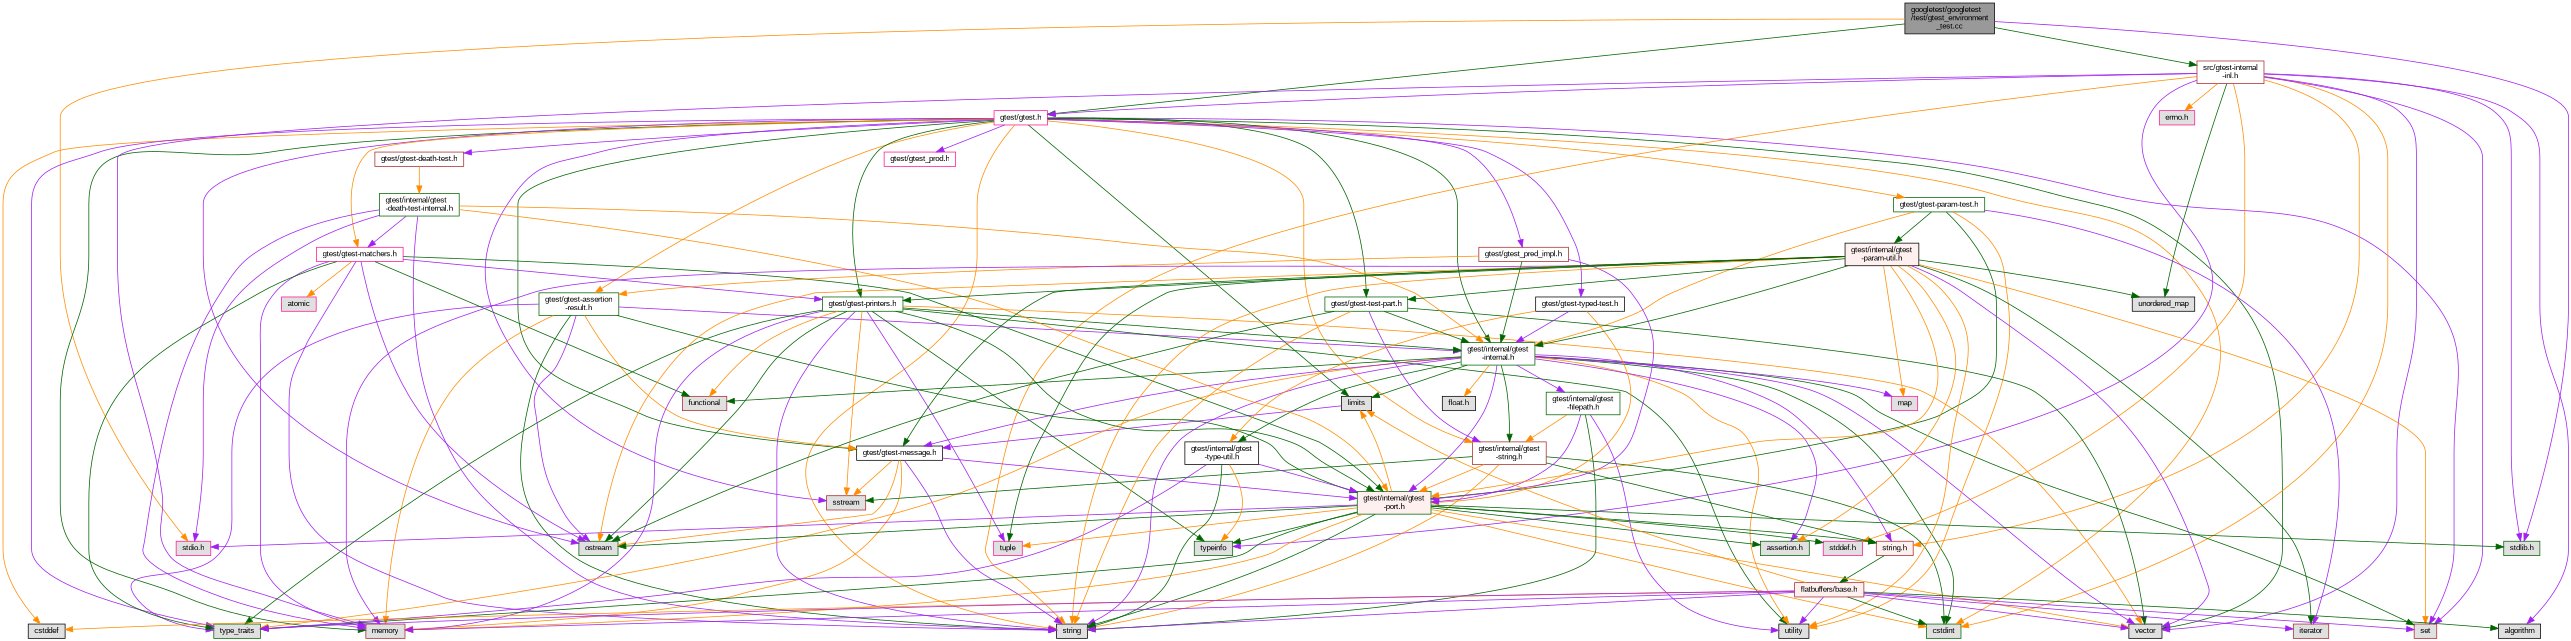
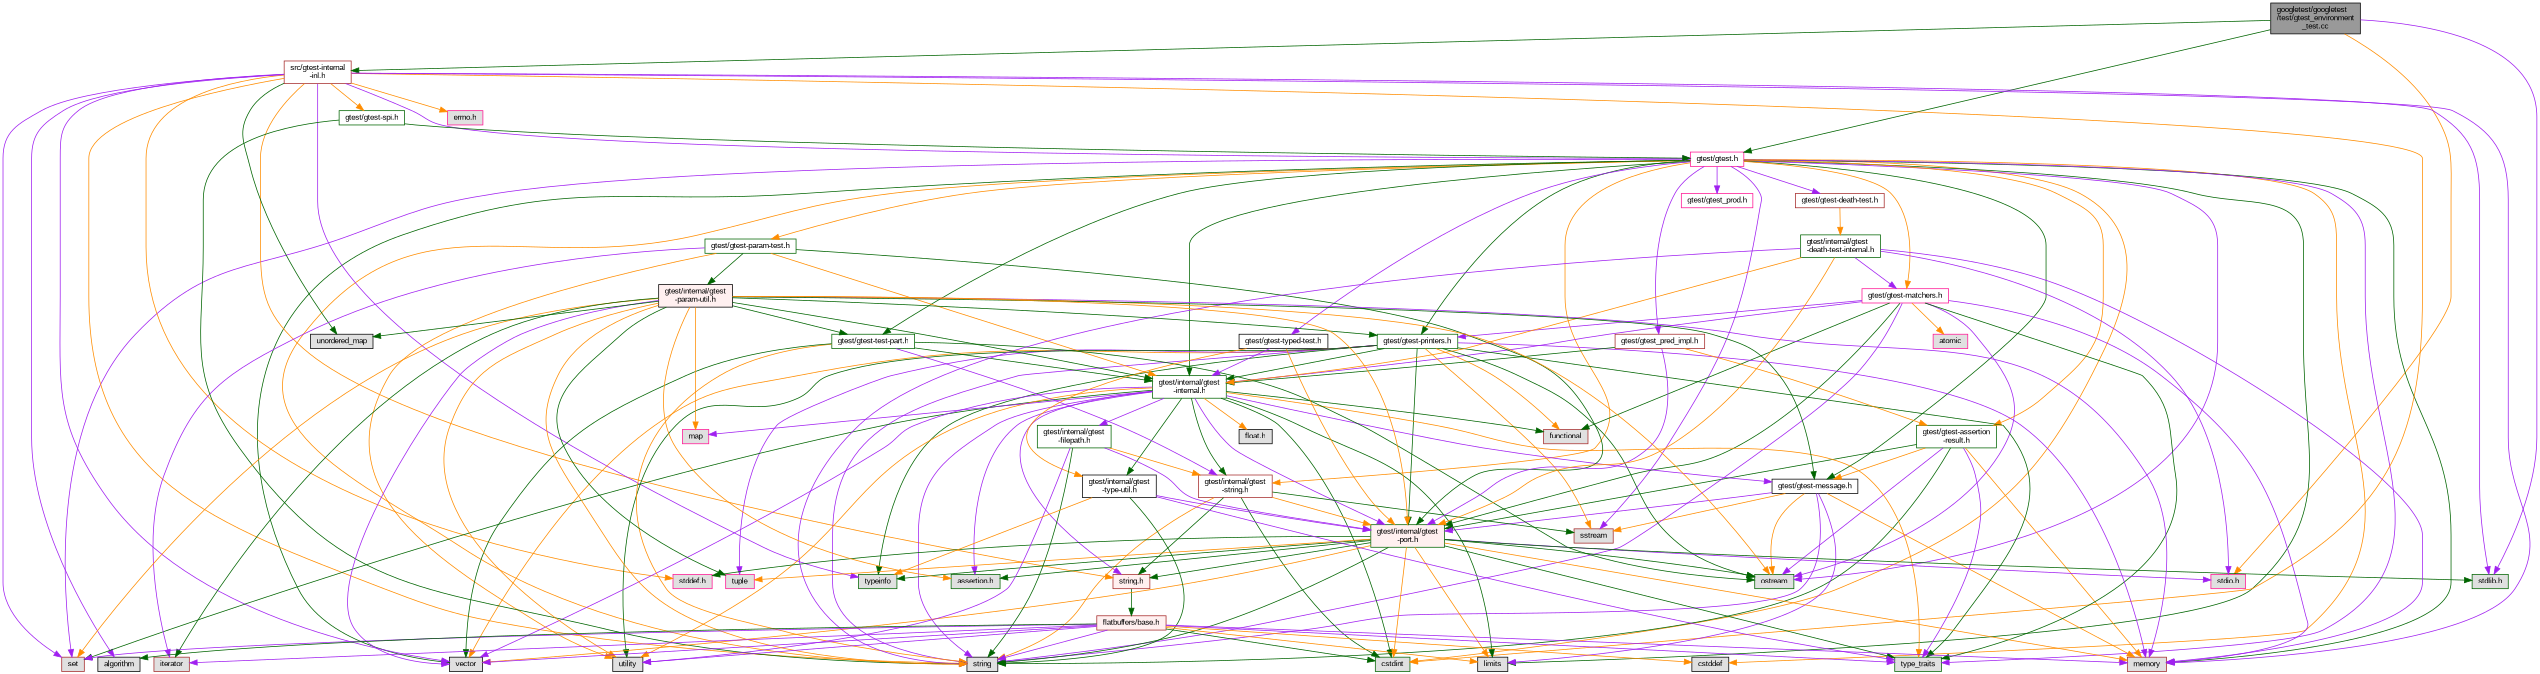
none -> (372, 118)
(1036, 329) -> (1564, 341)
(1156, 425) -> (1745, 627)
